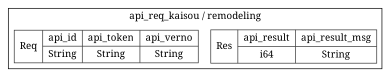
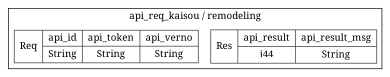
(267, 55) -> (267, 55)
